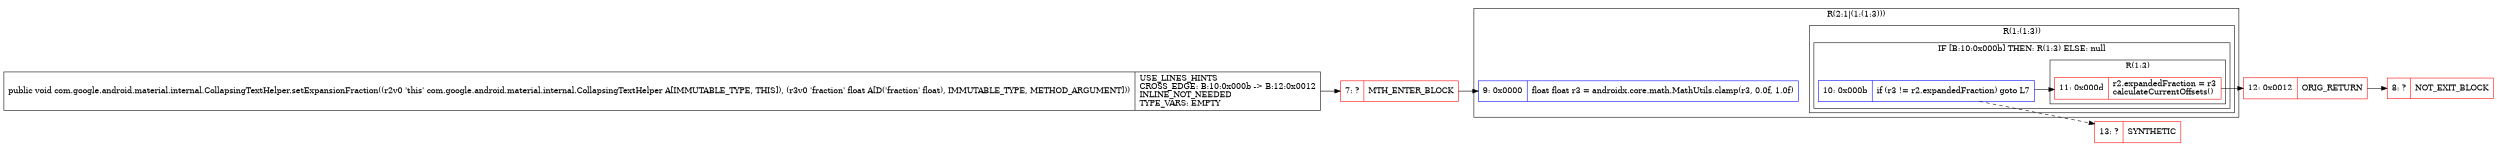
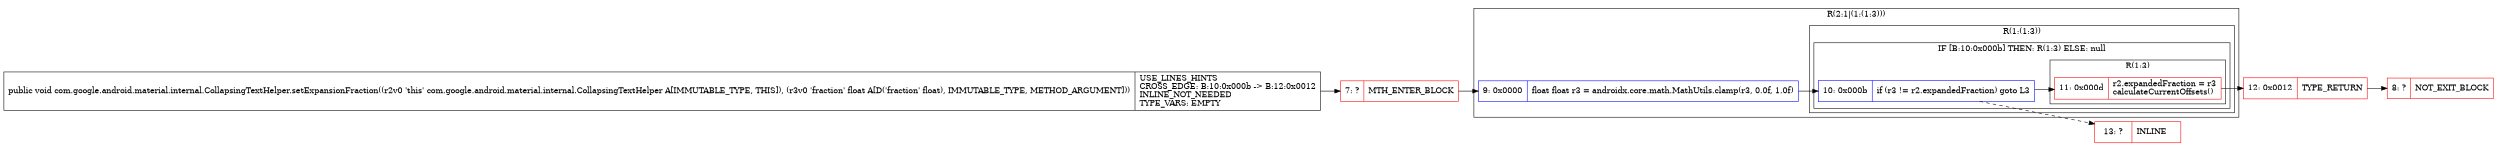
(2332, 88) -> (2332, 88)
none -> (1806, 91)
(1953, 91) -> (1953, 91)
(2152, 132) -> (2152, 132)
